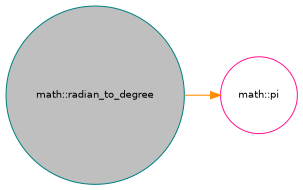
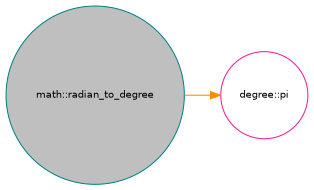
(259, 95) -> (264, 95)
